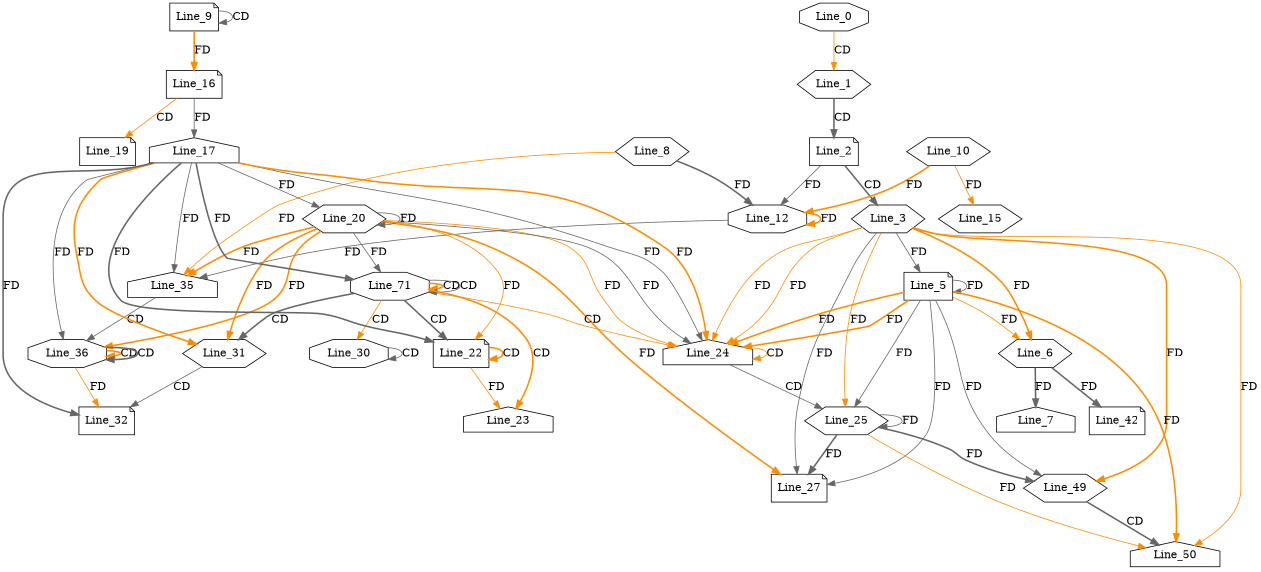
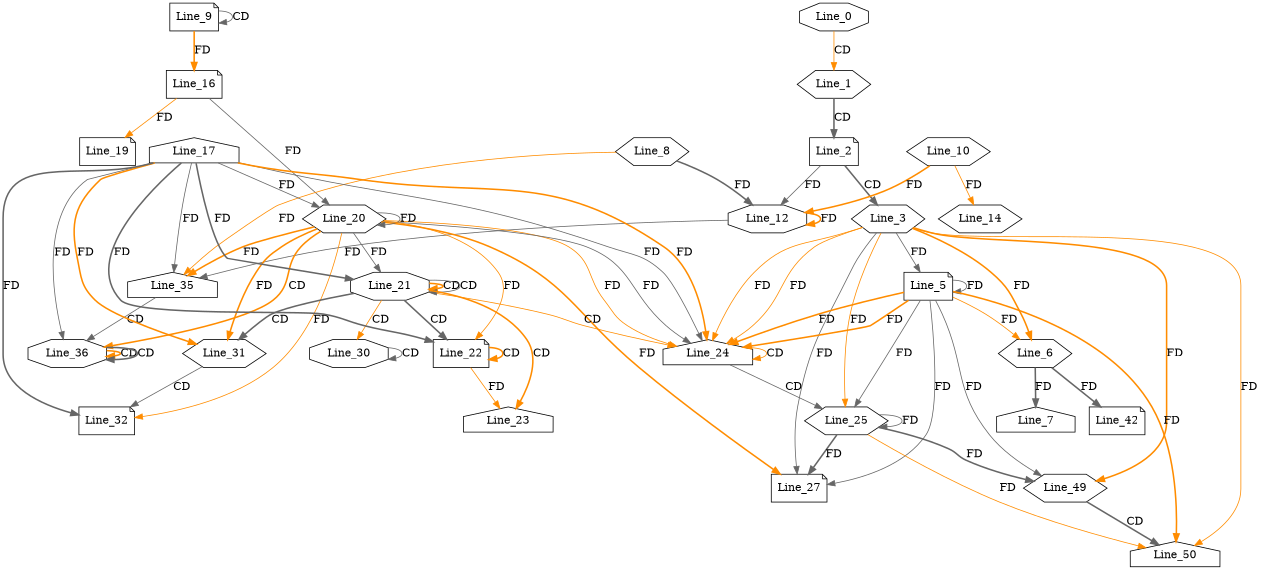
(194, 114) -> (266, 149)
(165, 118) -> (165, 118)
(980, 219) -> (980, 219)
(297, 286) -> (297, 286)
(390, 286) -> (390, 286)
(85, 384) -> (278, 363)
